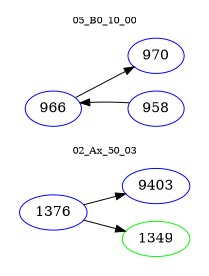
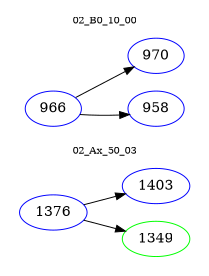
(105, 21) -> (105, 21)
(110, 102) -> (100, 115)
(156, 186) -> (156, 186)
